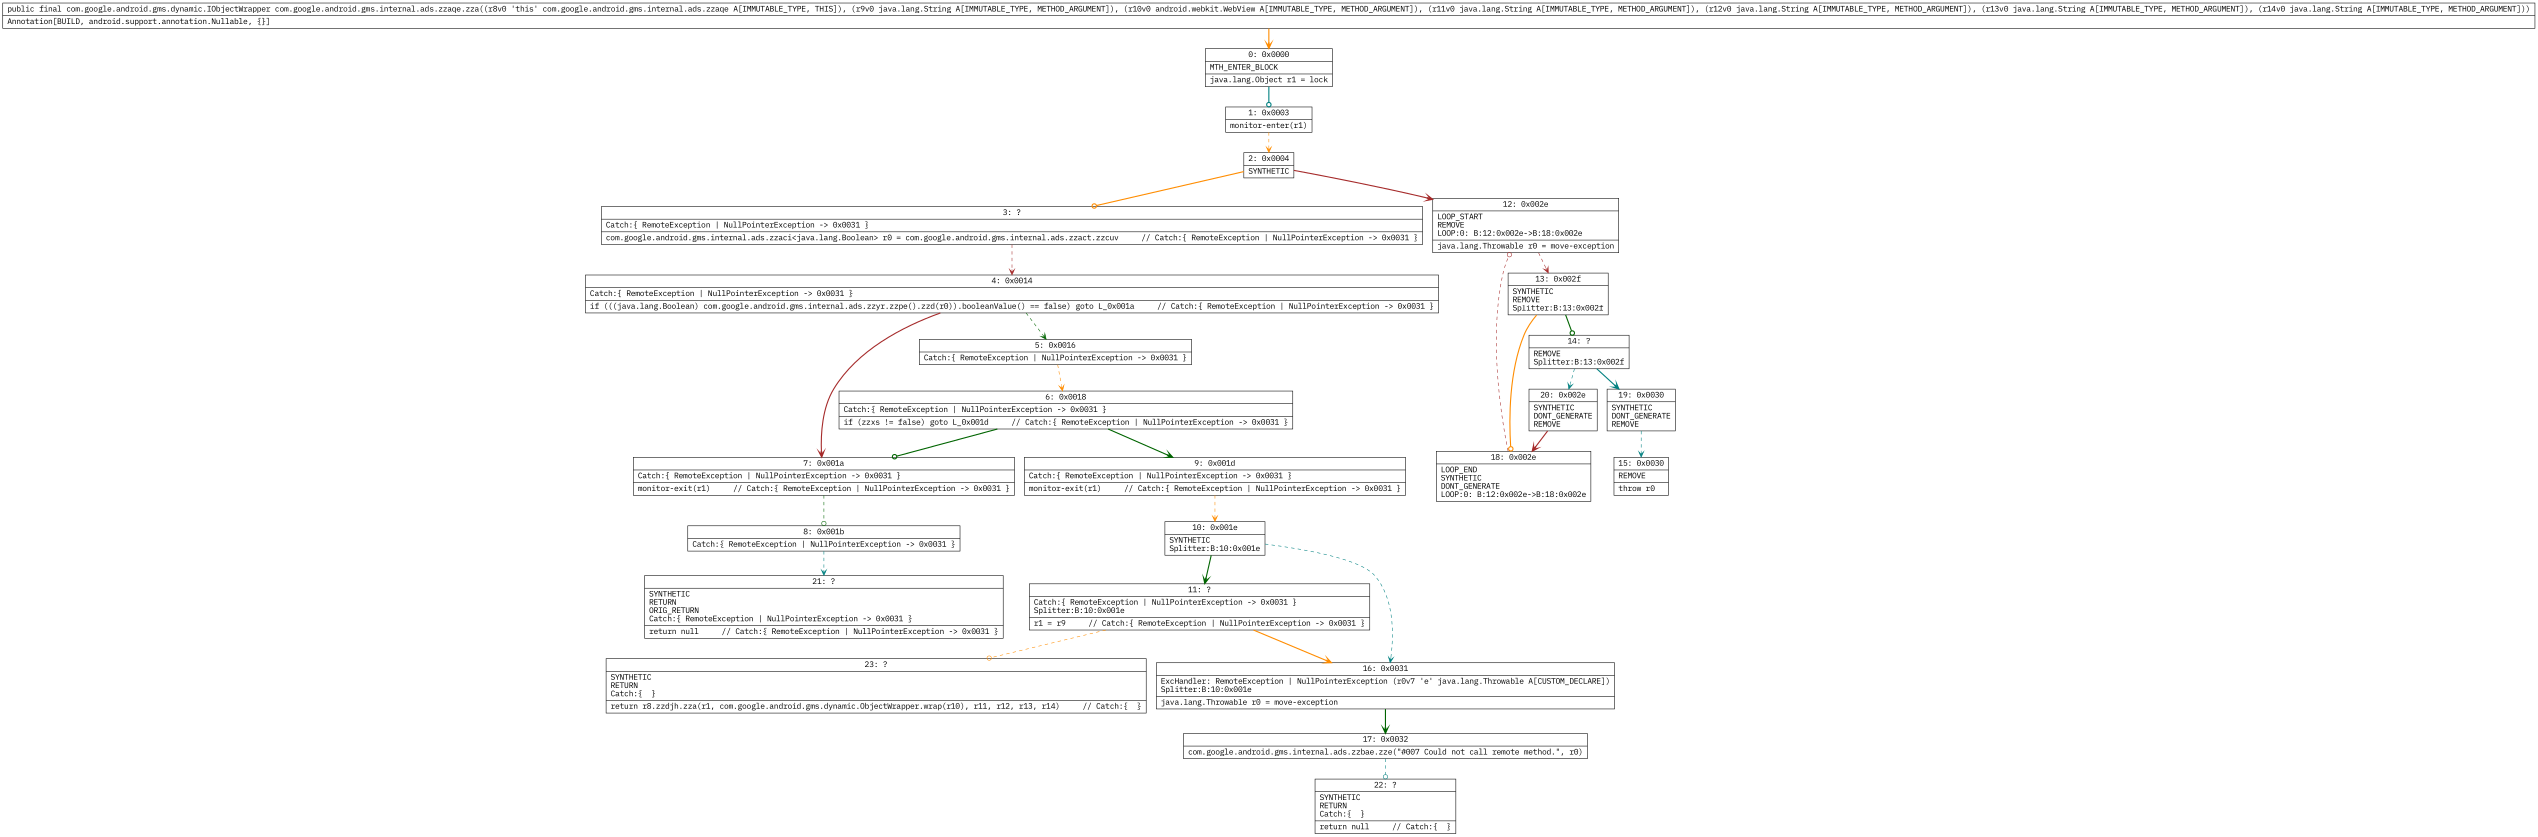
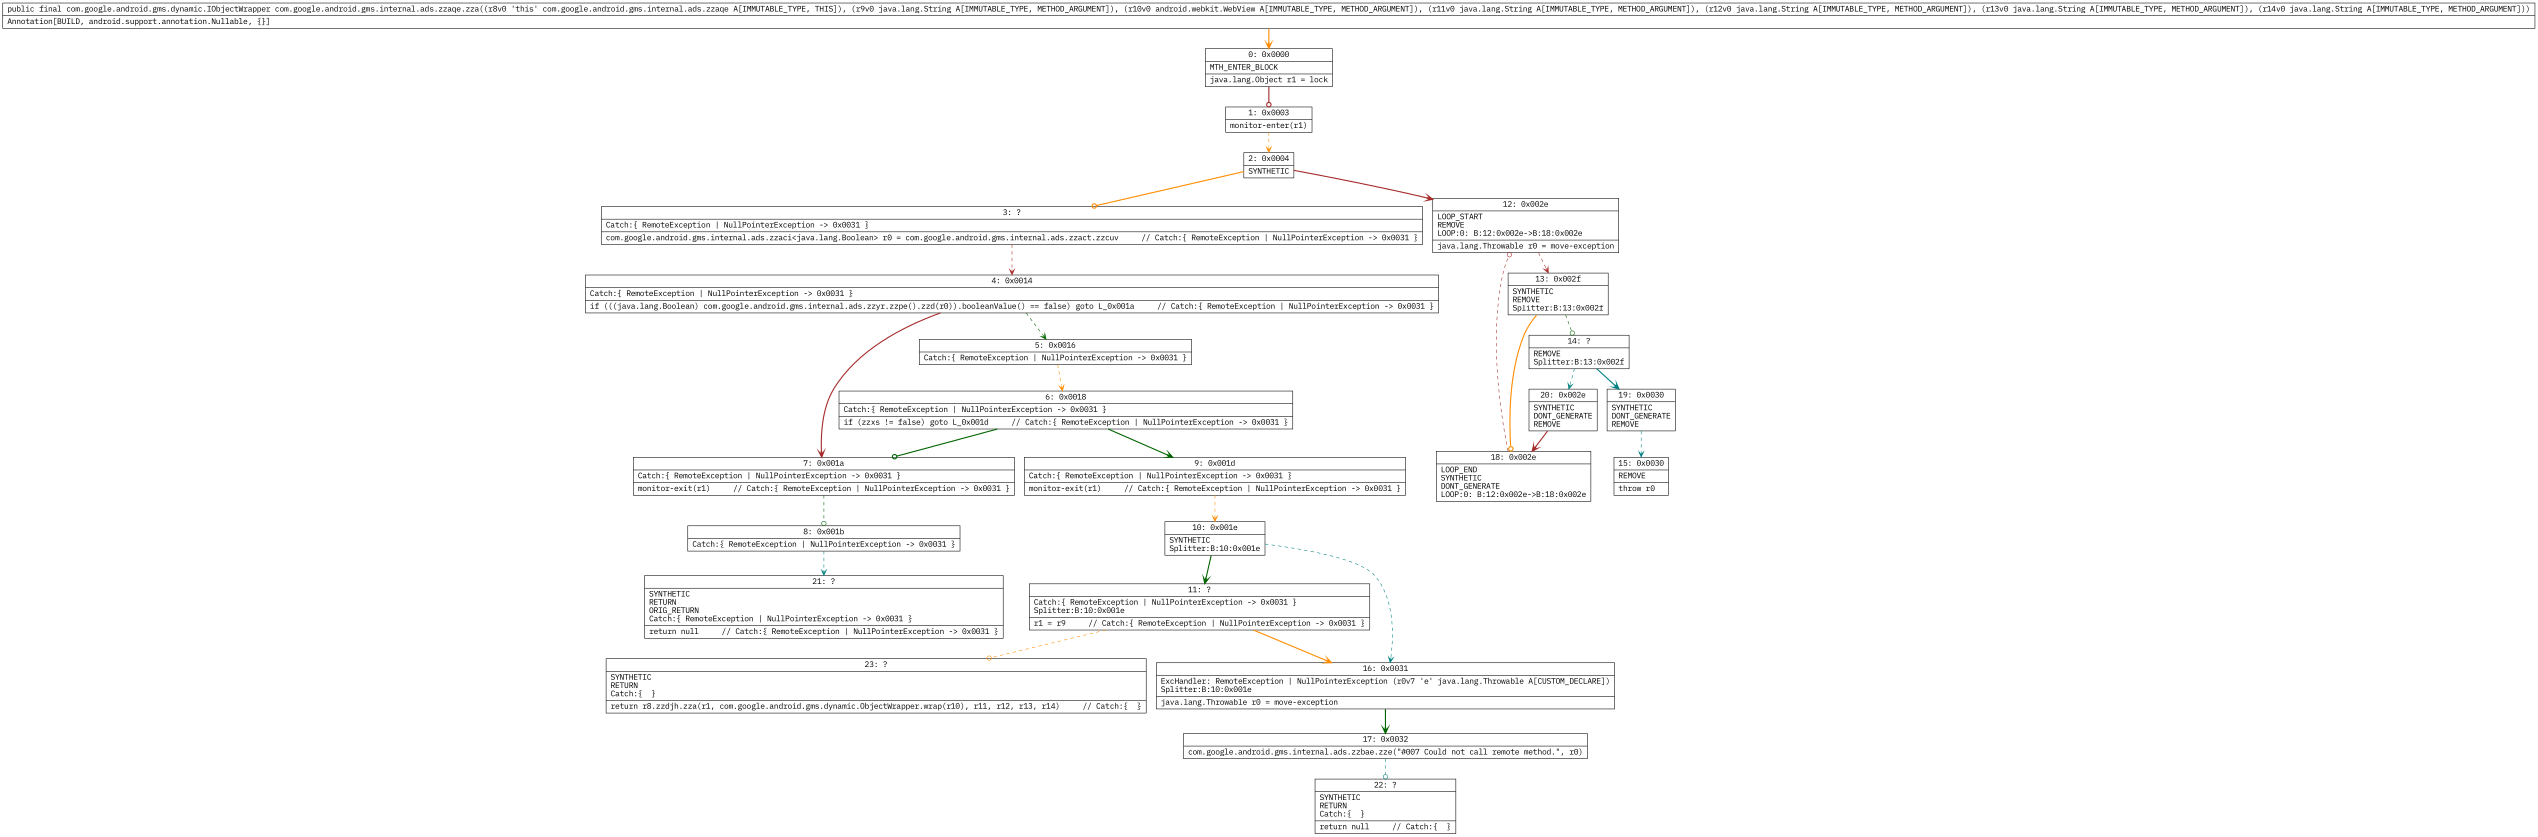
(1269, 95) -> (1269, 95)
(1569, 323) -> (1569, 323)
